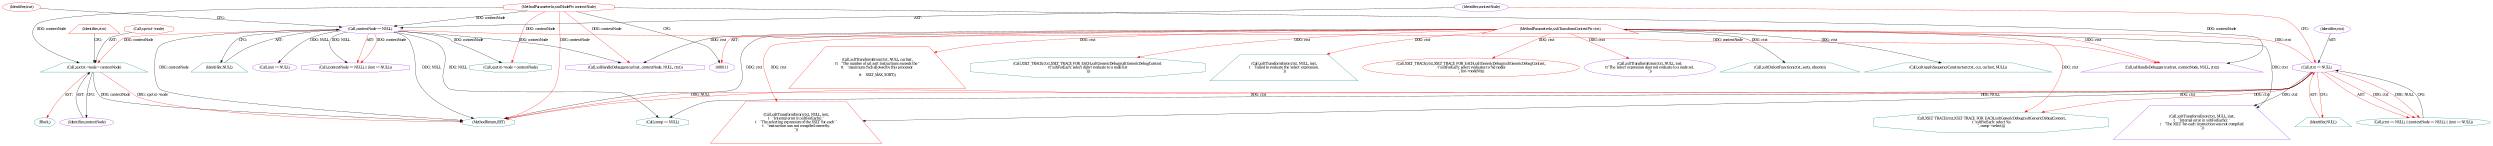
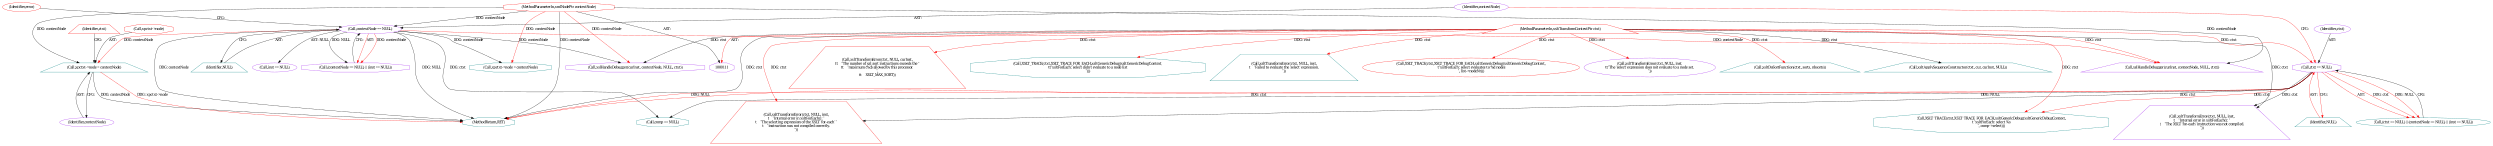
(22, 7) -> (22, 7)
(668, 29) -> (668, 29)
(1990, 33) -> (1970, 30)
(1709, 34) -> (1709, 34)
(320, 40) -> (320, 40)
none -> (353, 48)
(458, 67) -> (458, 67)
(557, 79) -> (557, 79)
(45, 122) -> none
